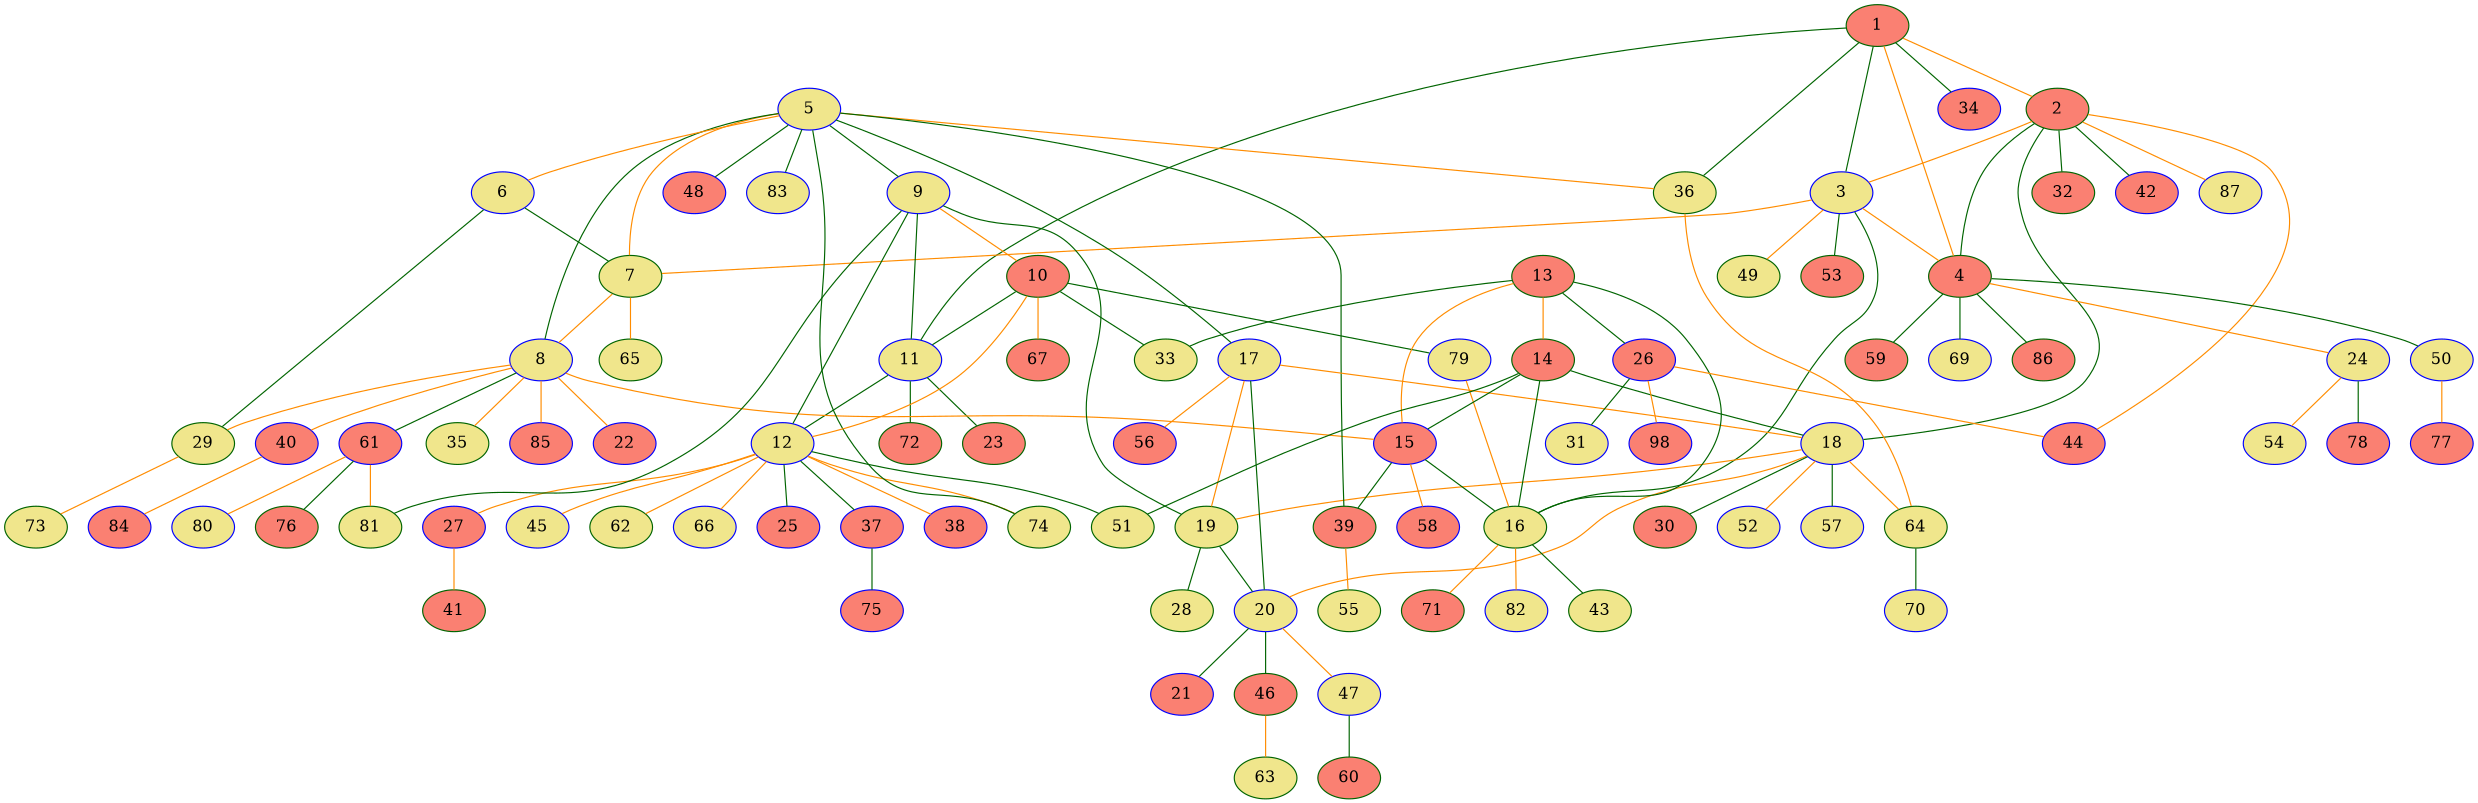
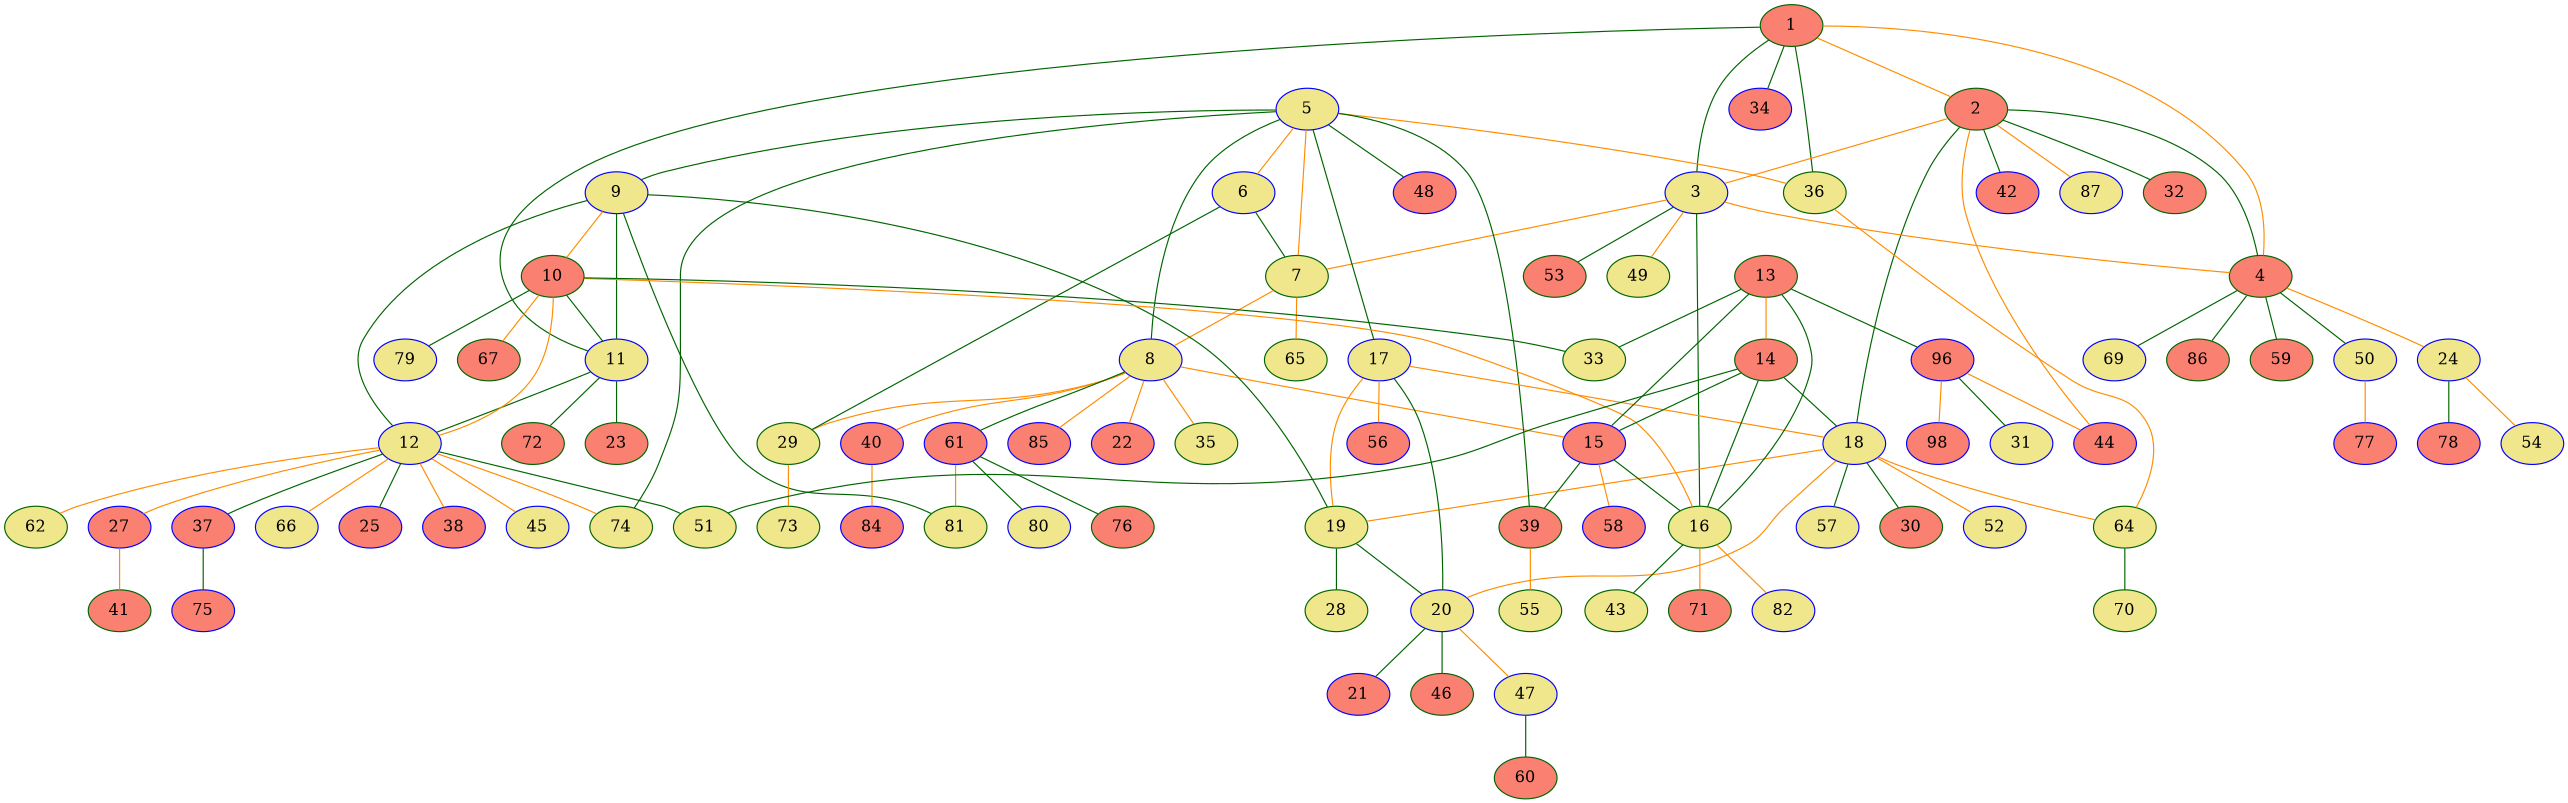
(778, 193) -> none
(1426, 329) -> (1680, 360)
(1644, 360) -> (1943, 360)
(1487, 444) -> (1402, 336)
(287, 485) -> (997, 485)
(1916, 611) -> (2125, 611)
(1266, 778) -> none
